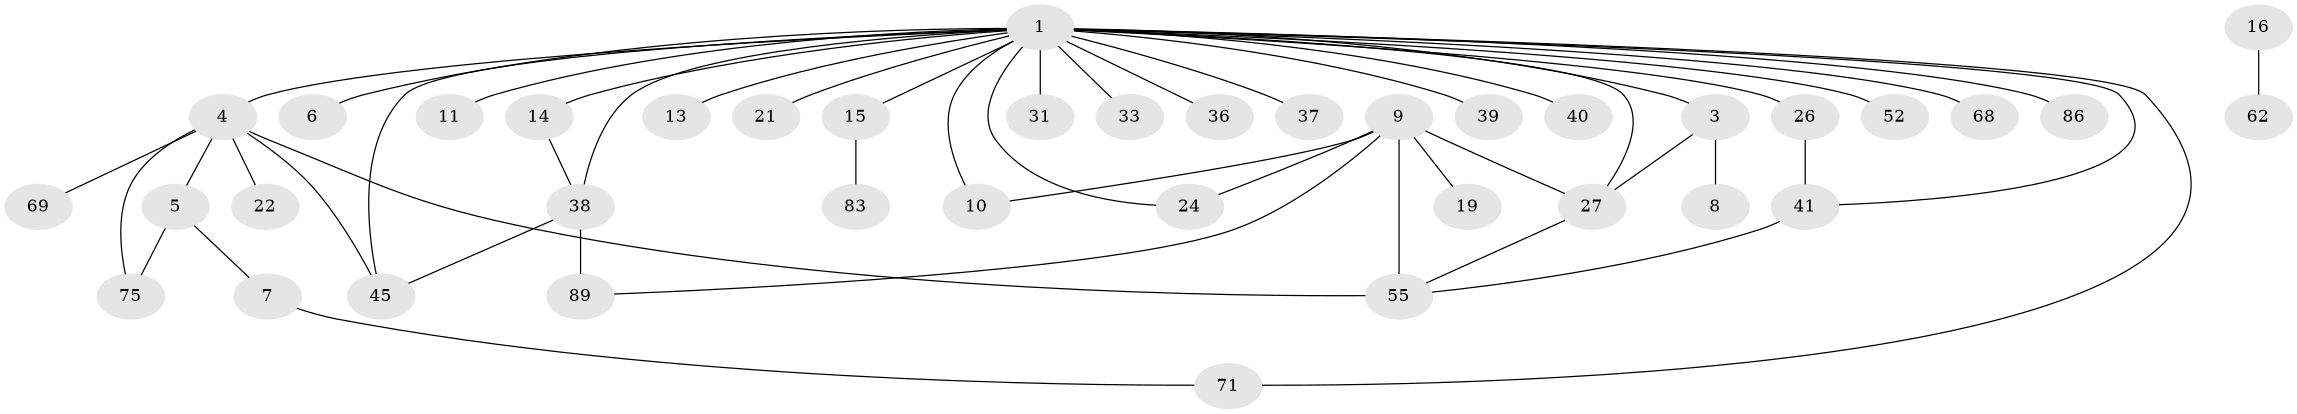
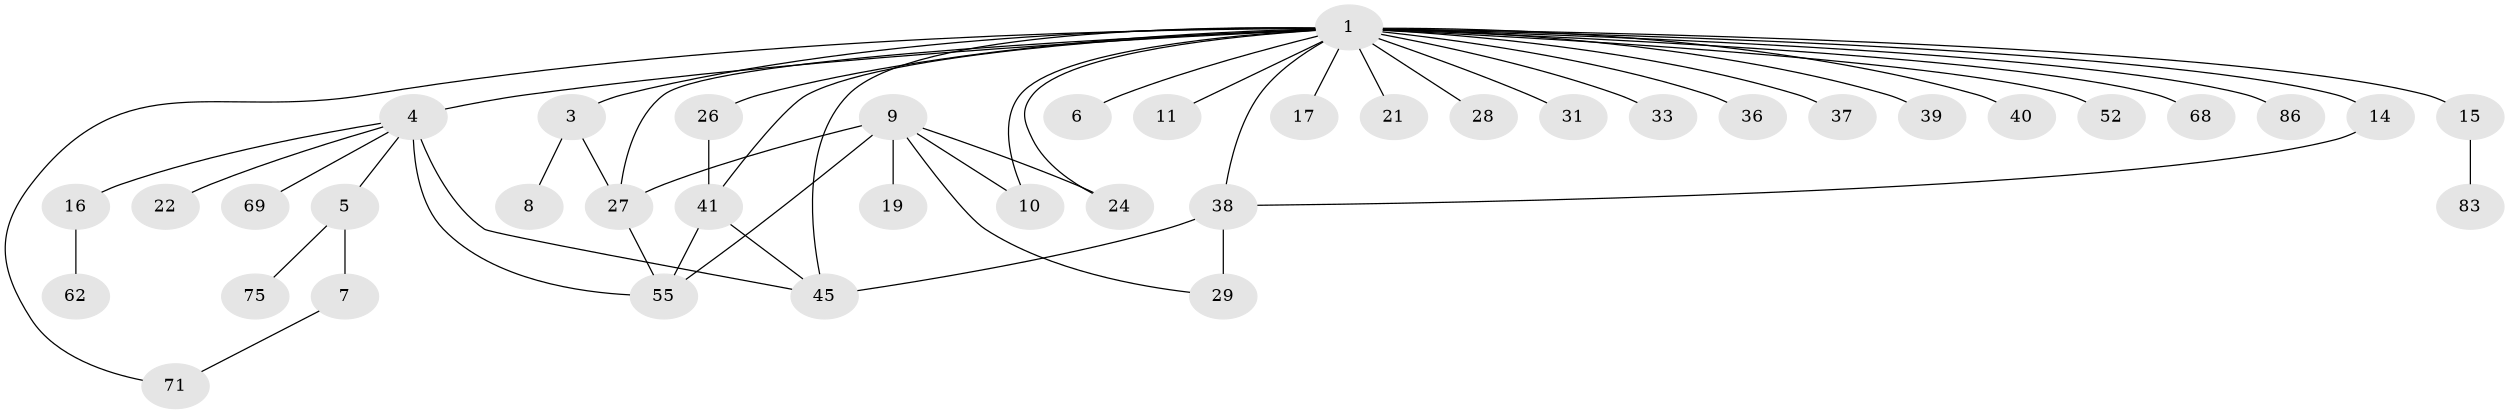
(676, 117) -> (1304, 117)
none -> (1484, 117)
(130, 187) -> (239, 151)
none -> (767, 252)
(581, 297) -> (1223, 297)
